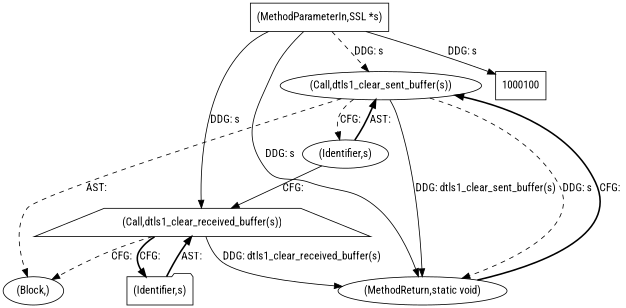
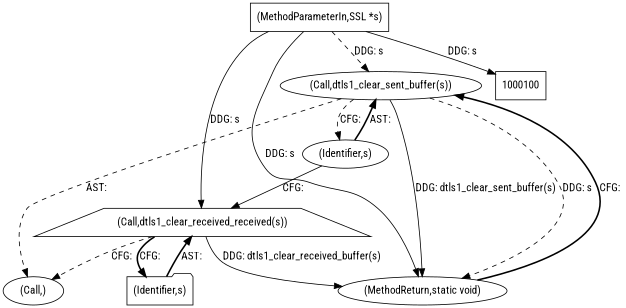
(202, 222) -> (202, 222)
(33, 291) -> (33, 291)
